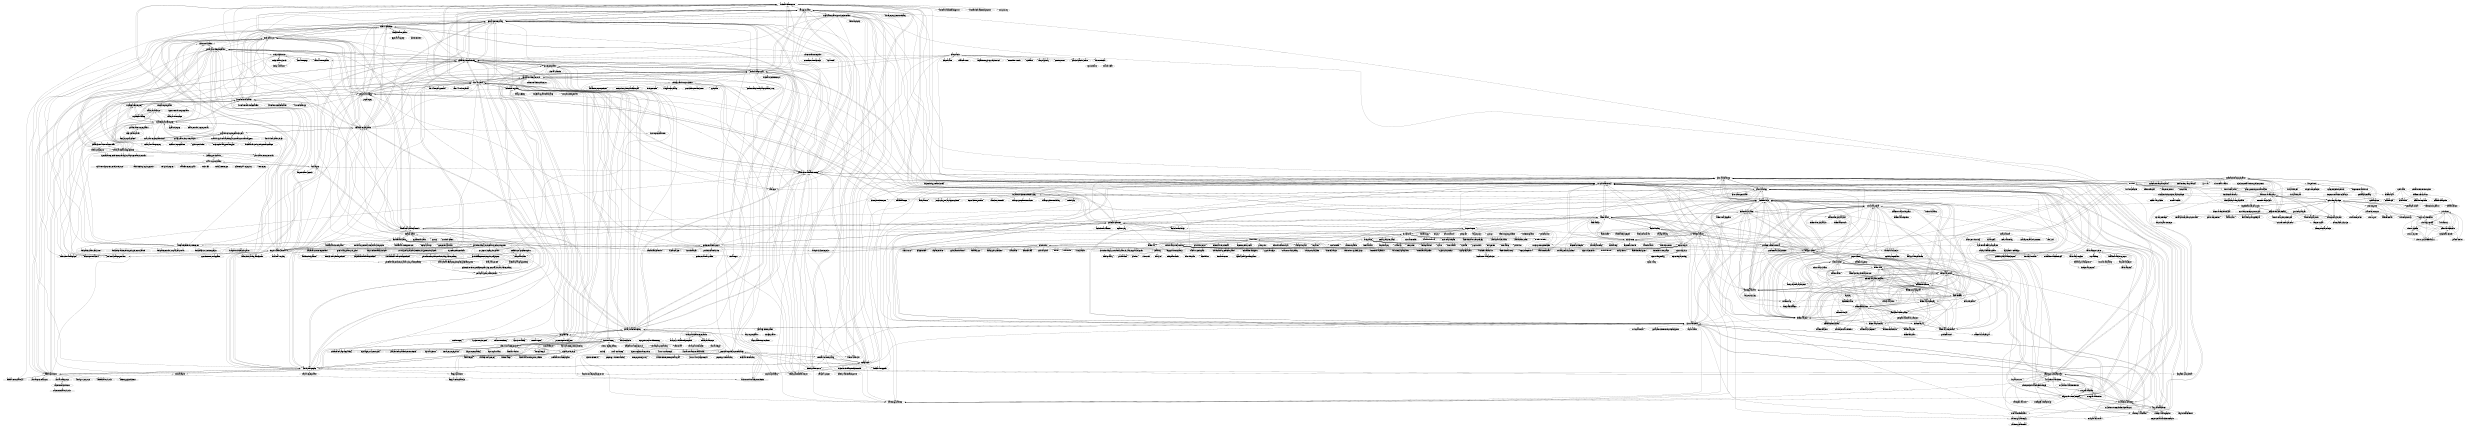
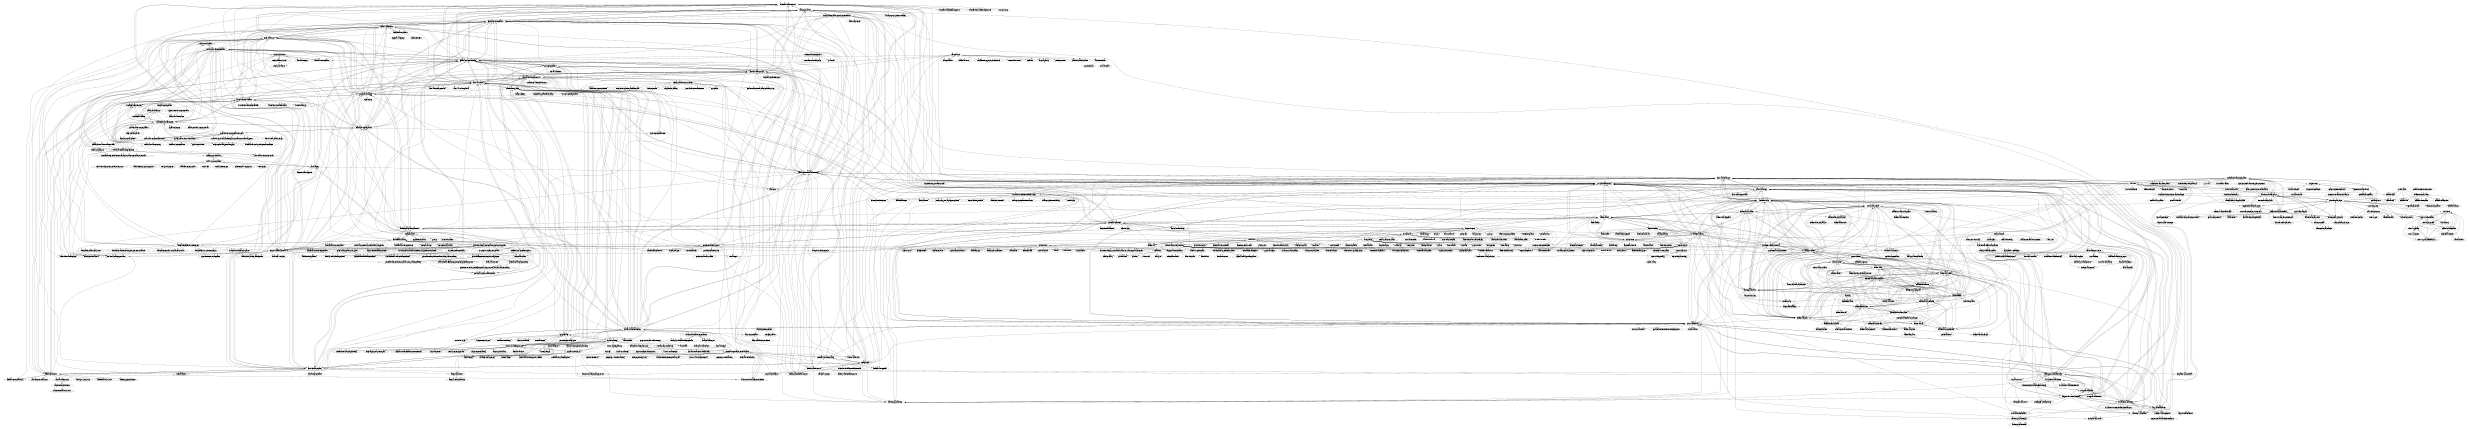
(626, 341) -> (628, 341)
